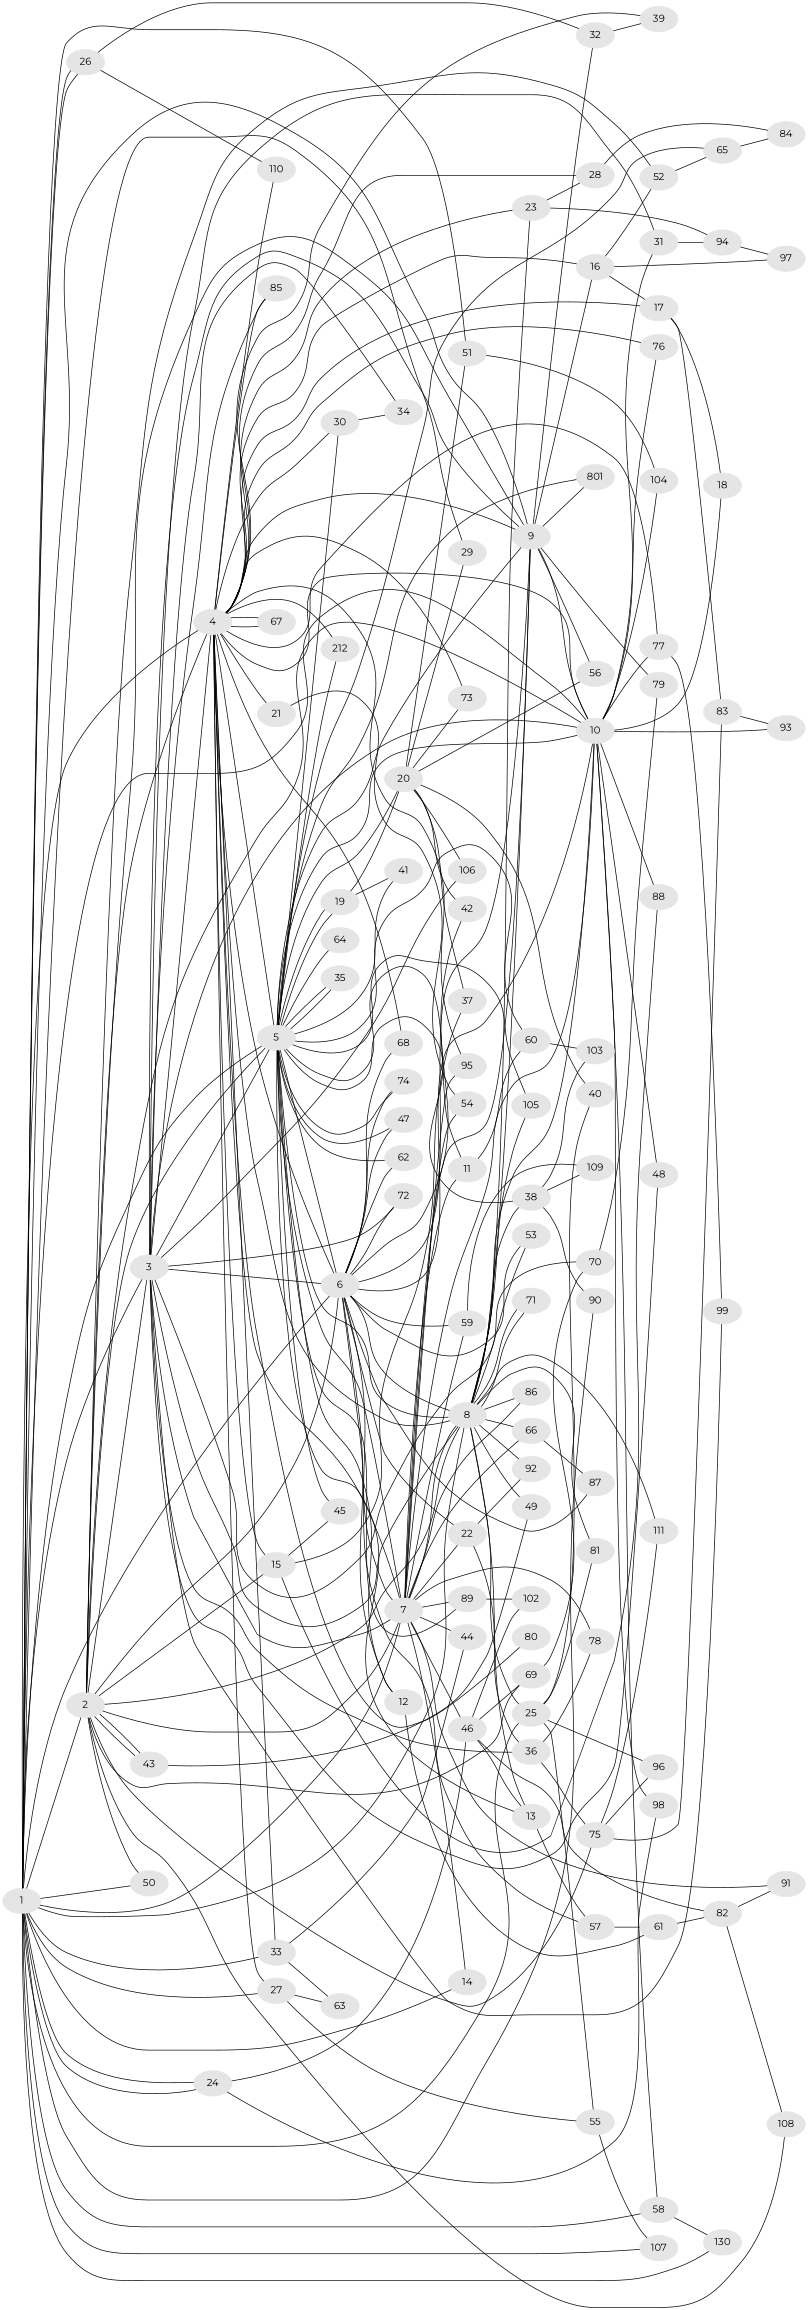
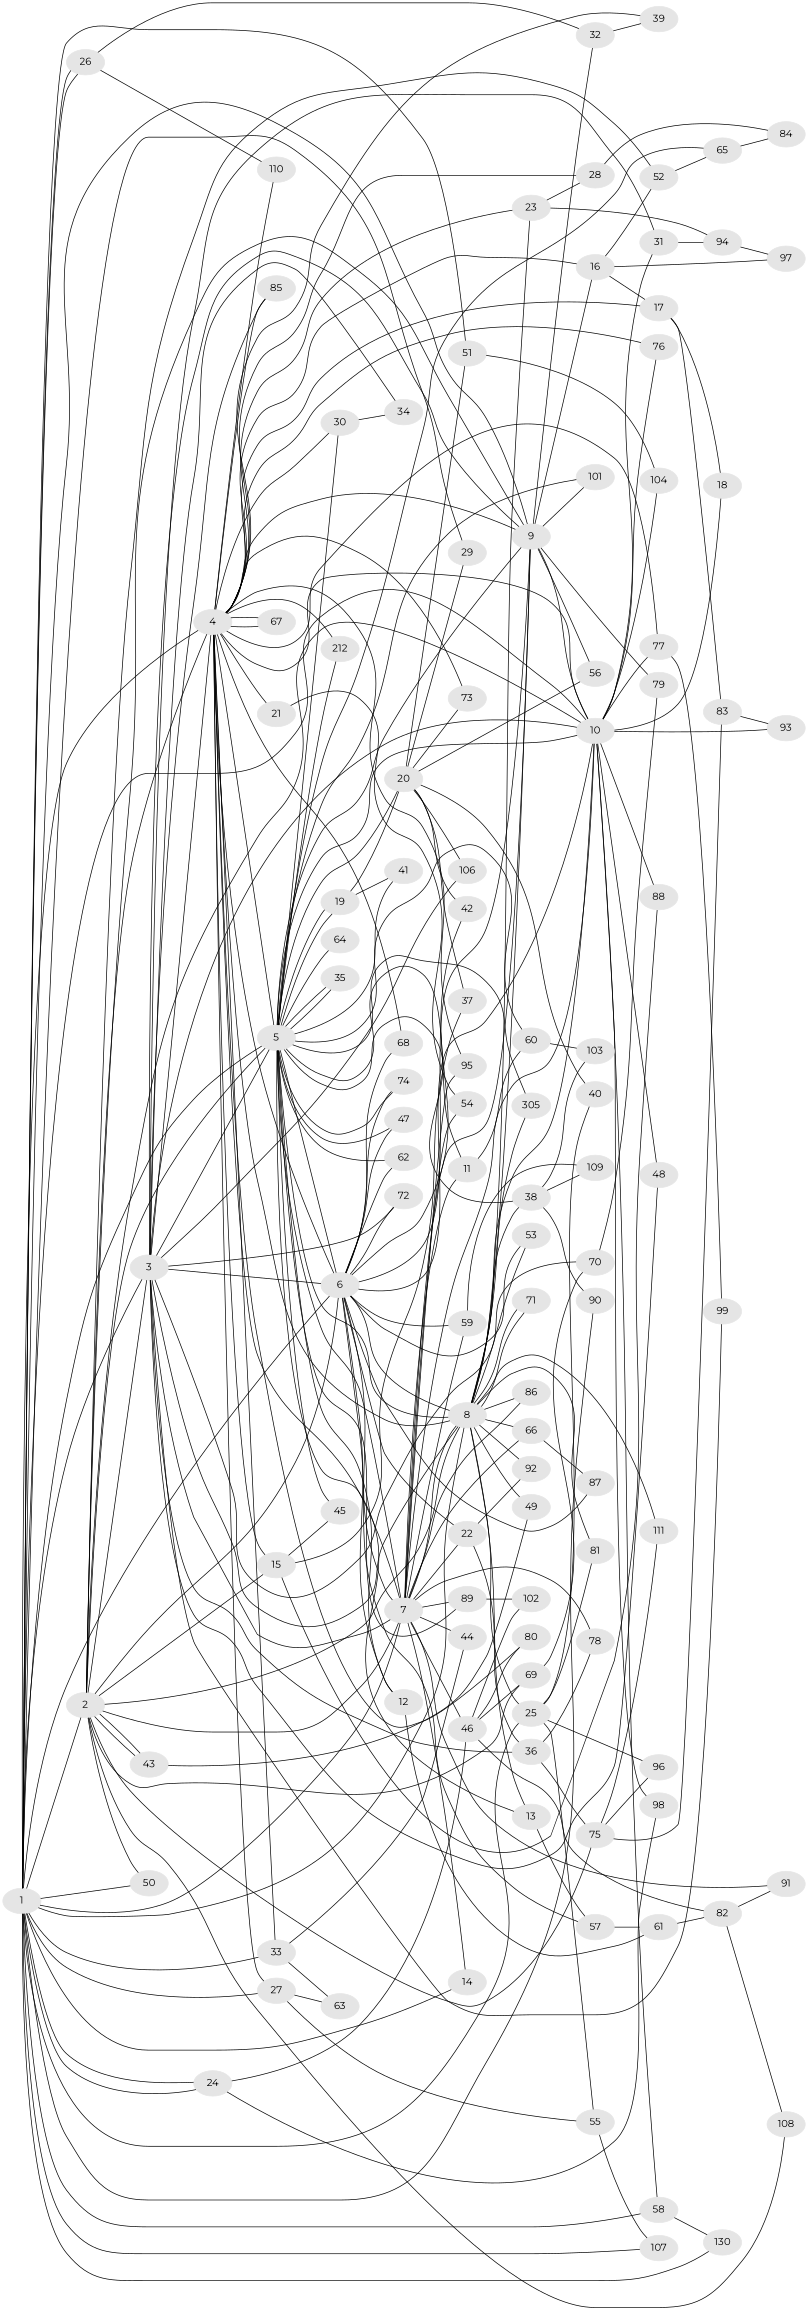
(595, 477) -> (595, 477)
(531, 1106) -> (531, 1106)
(495, 1766) -> (492, 1696)
